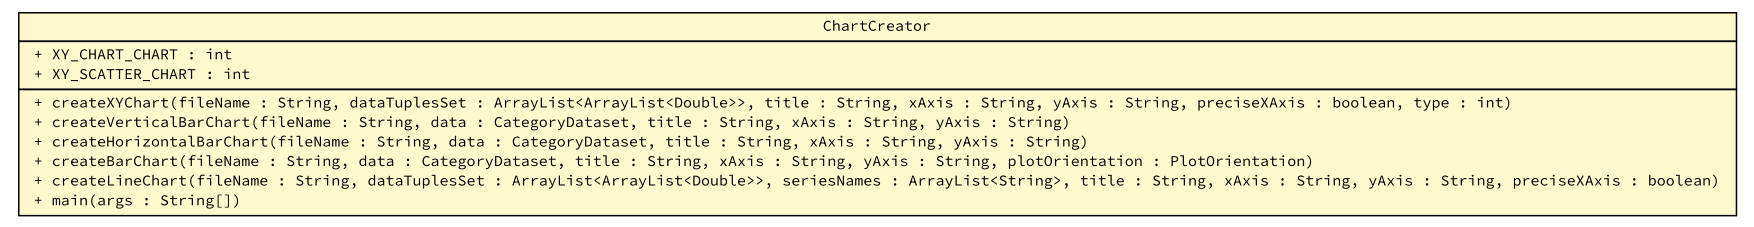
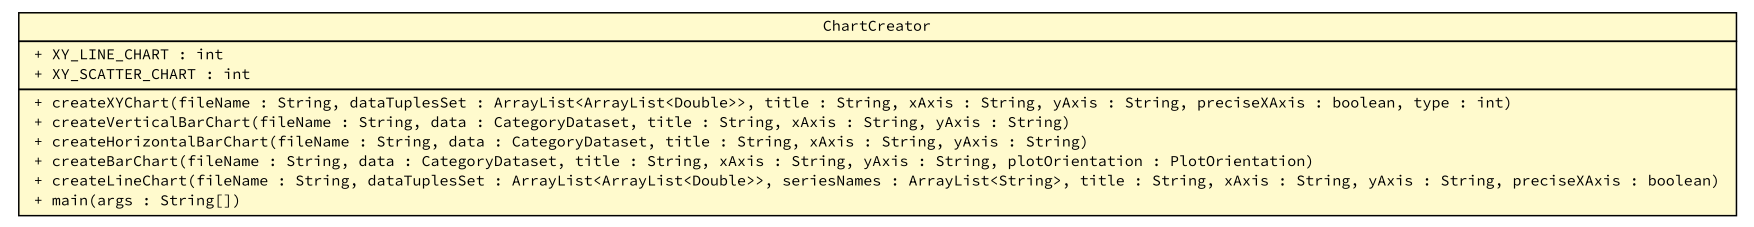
(134, 55) -> (129, 55)
